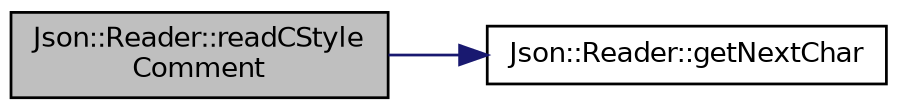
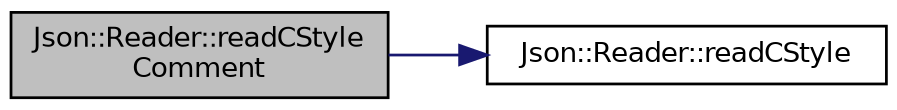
(687, 55) -> (687, 55)
